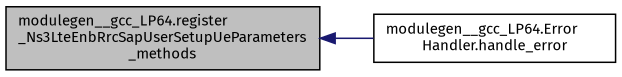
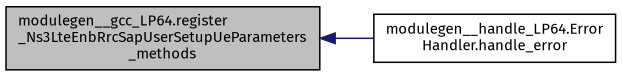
(495, 38) -> (495, 38)
